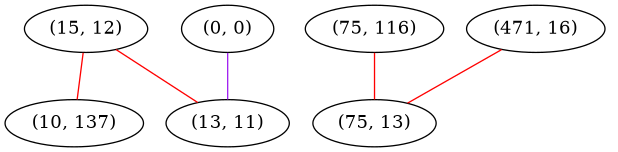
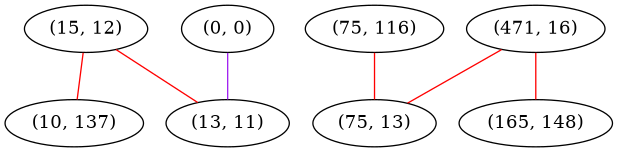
none -> (536, 123)
